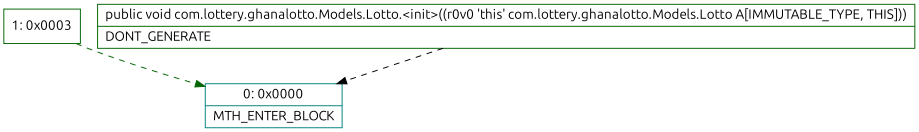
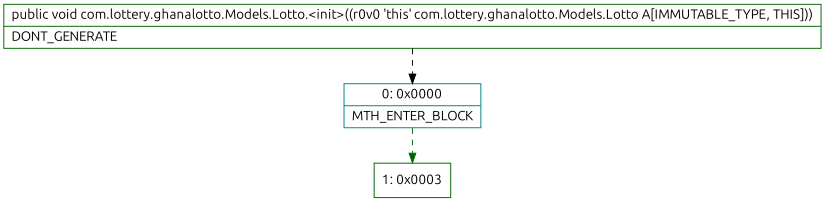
(135, 65) -> (412, 141)
